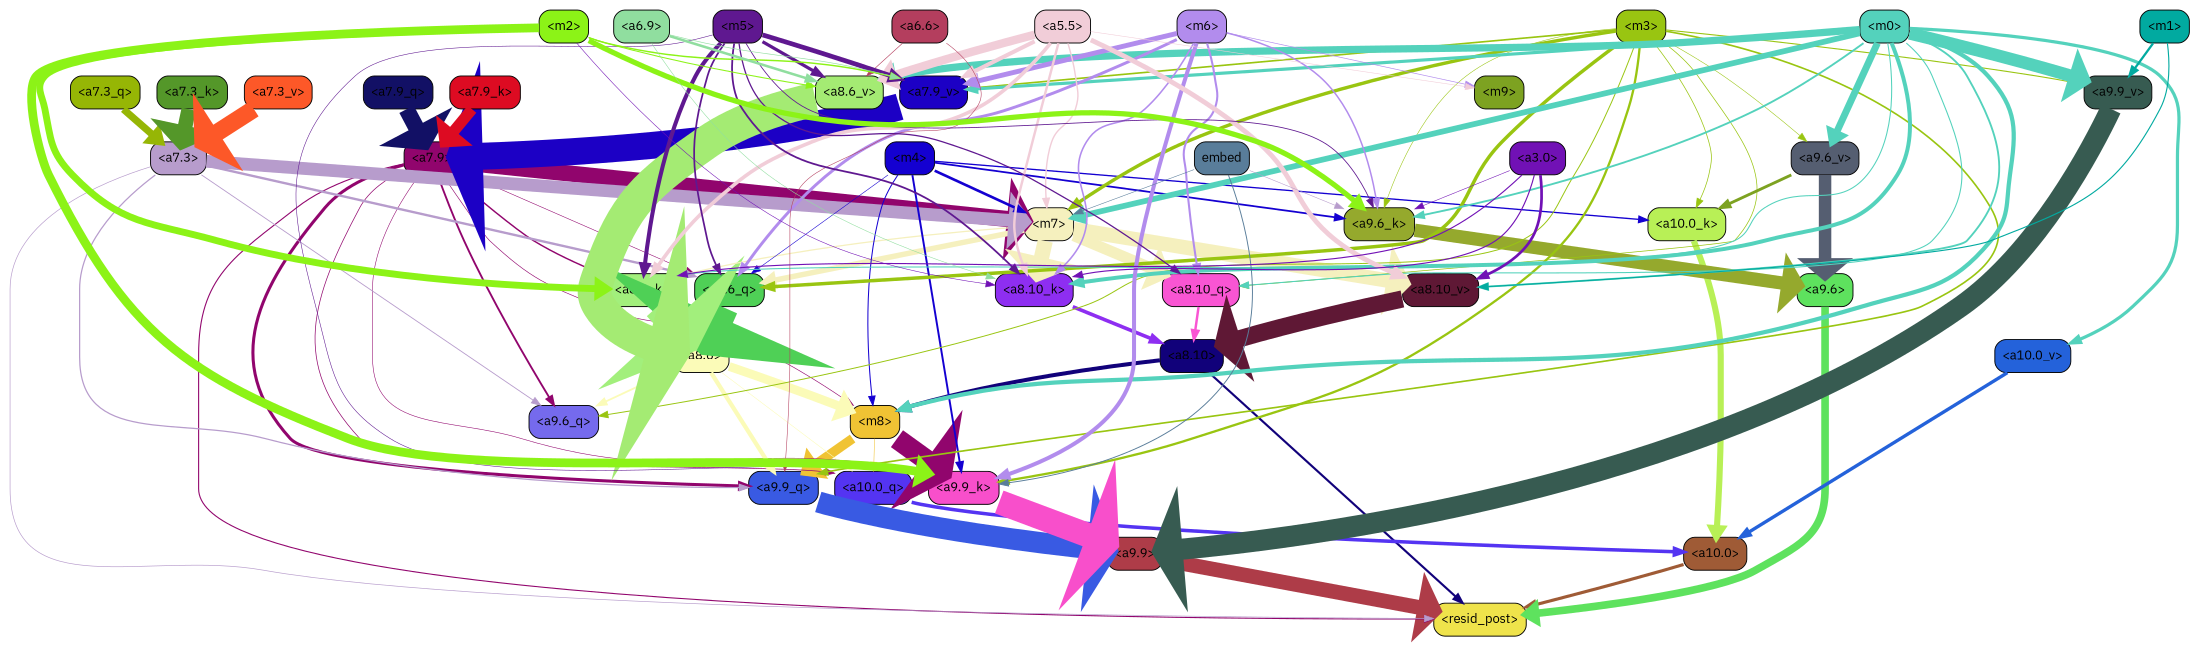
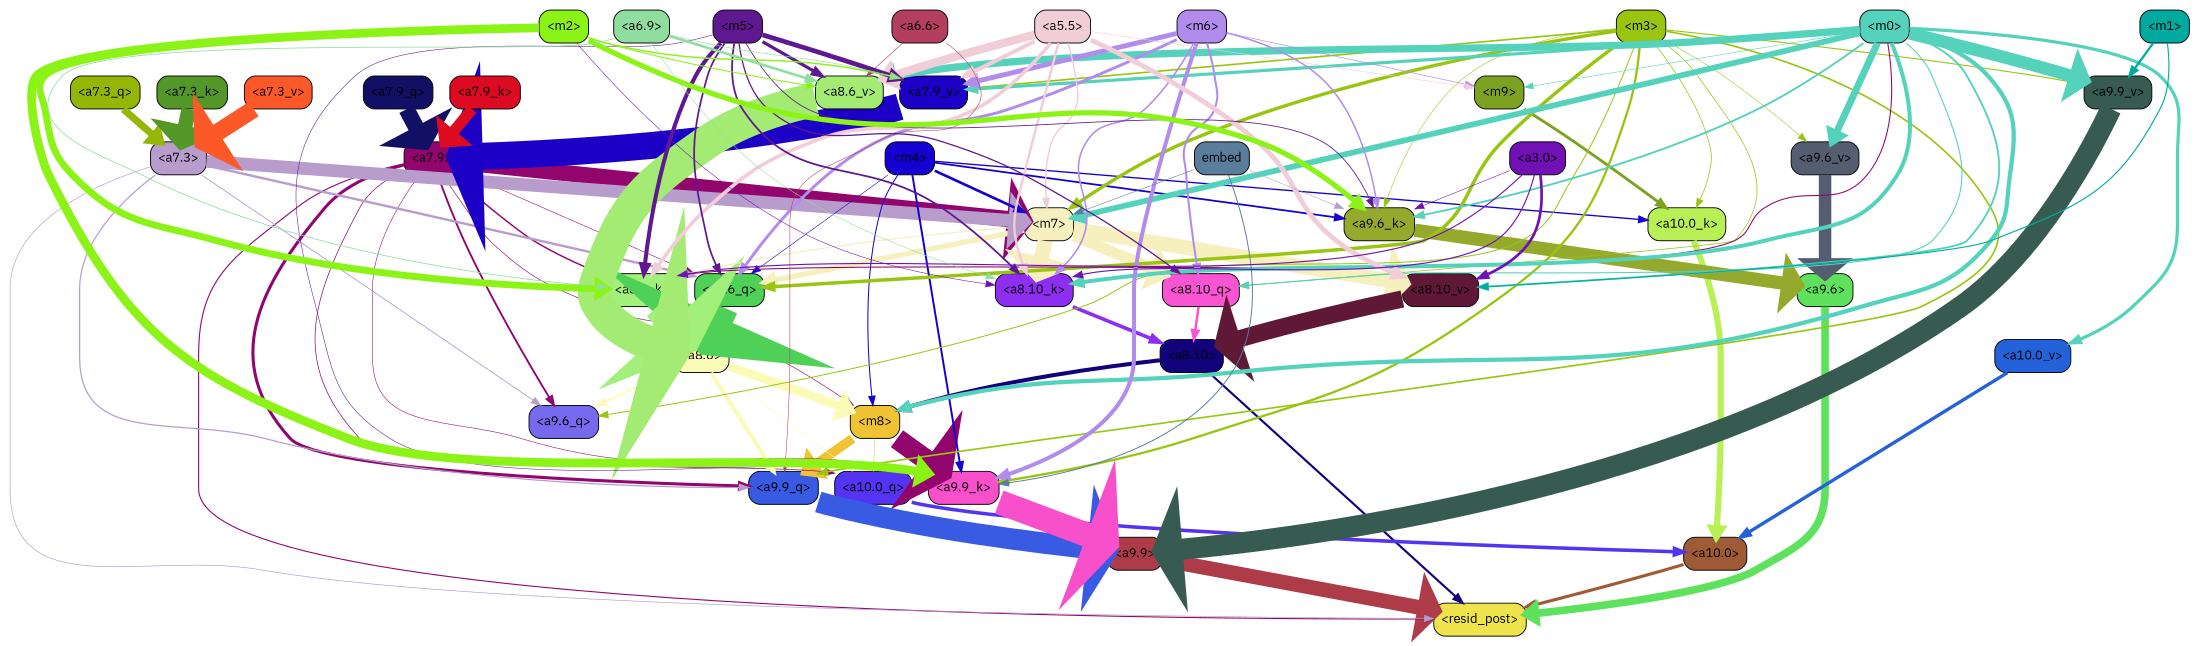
none -> (1713, 56)
none -> (59, 81)
(1763, 188) -> (1595, 157)
(1358, 267) -> (1358, 267)
